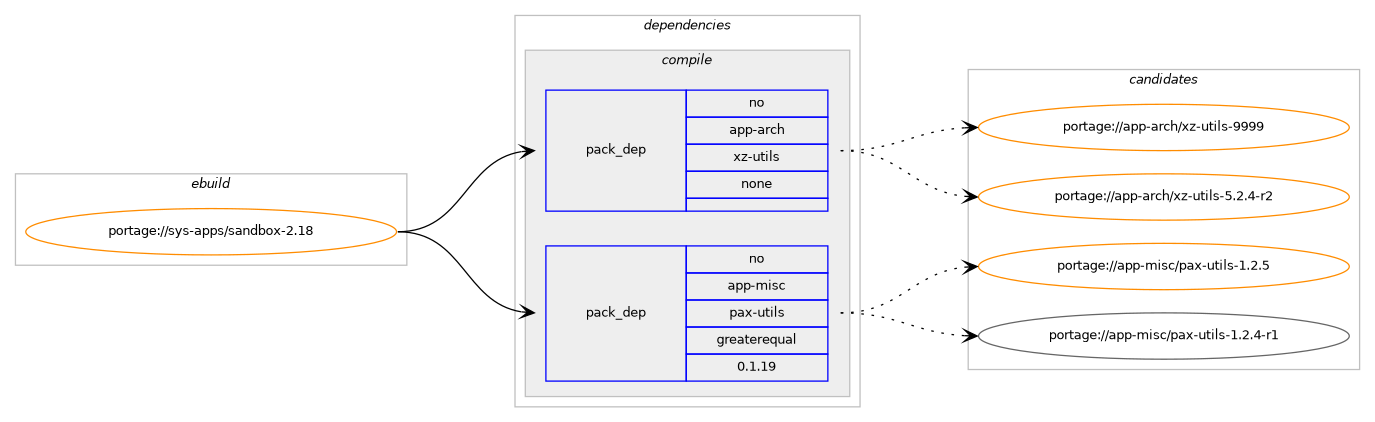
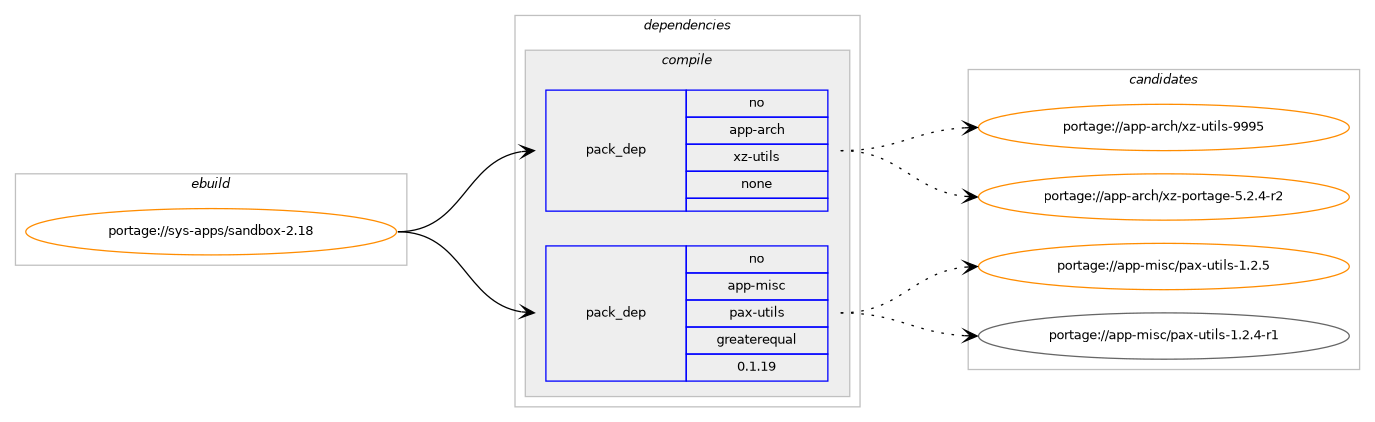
(1164, 127) -> (1164, 127)
(1164, 197) -> (1164, 197)
